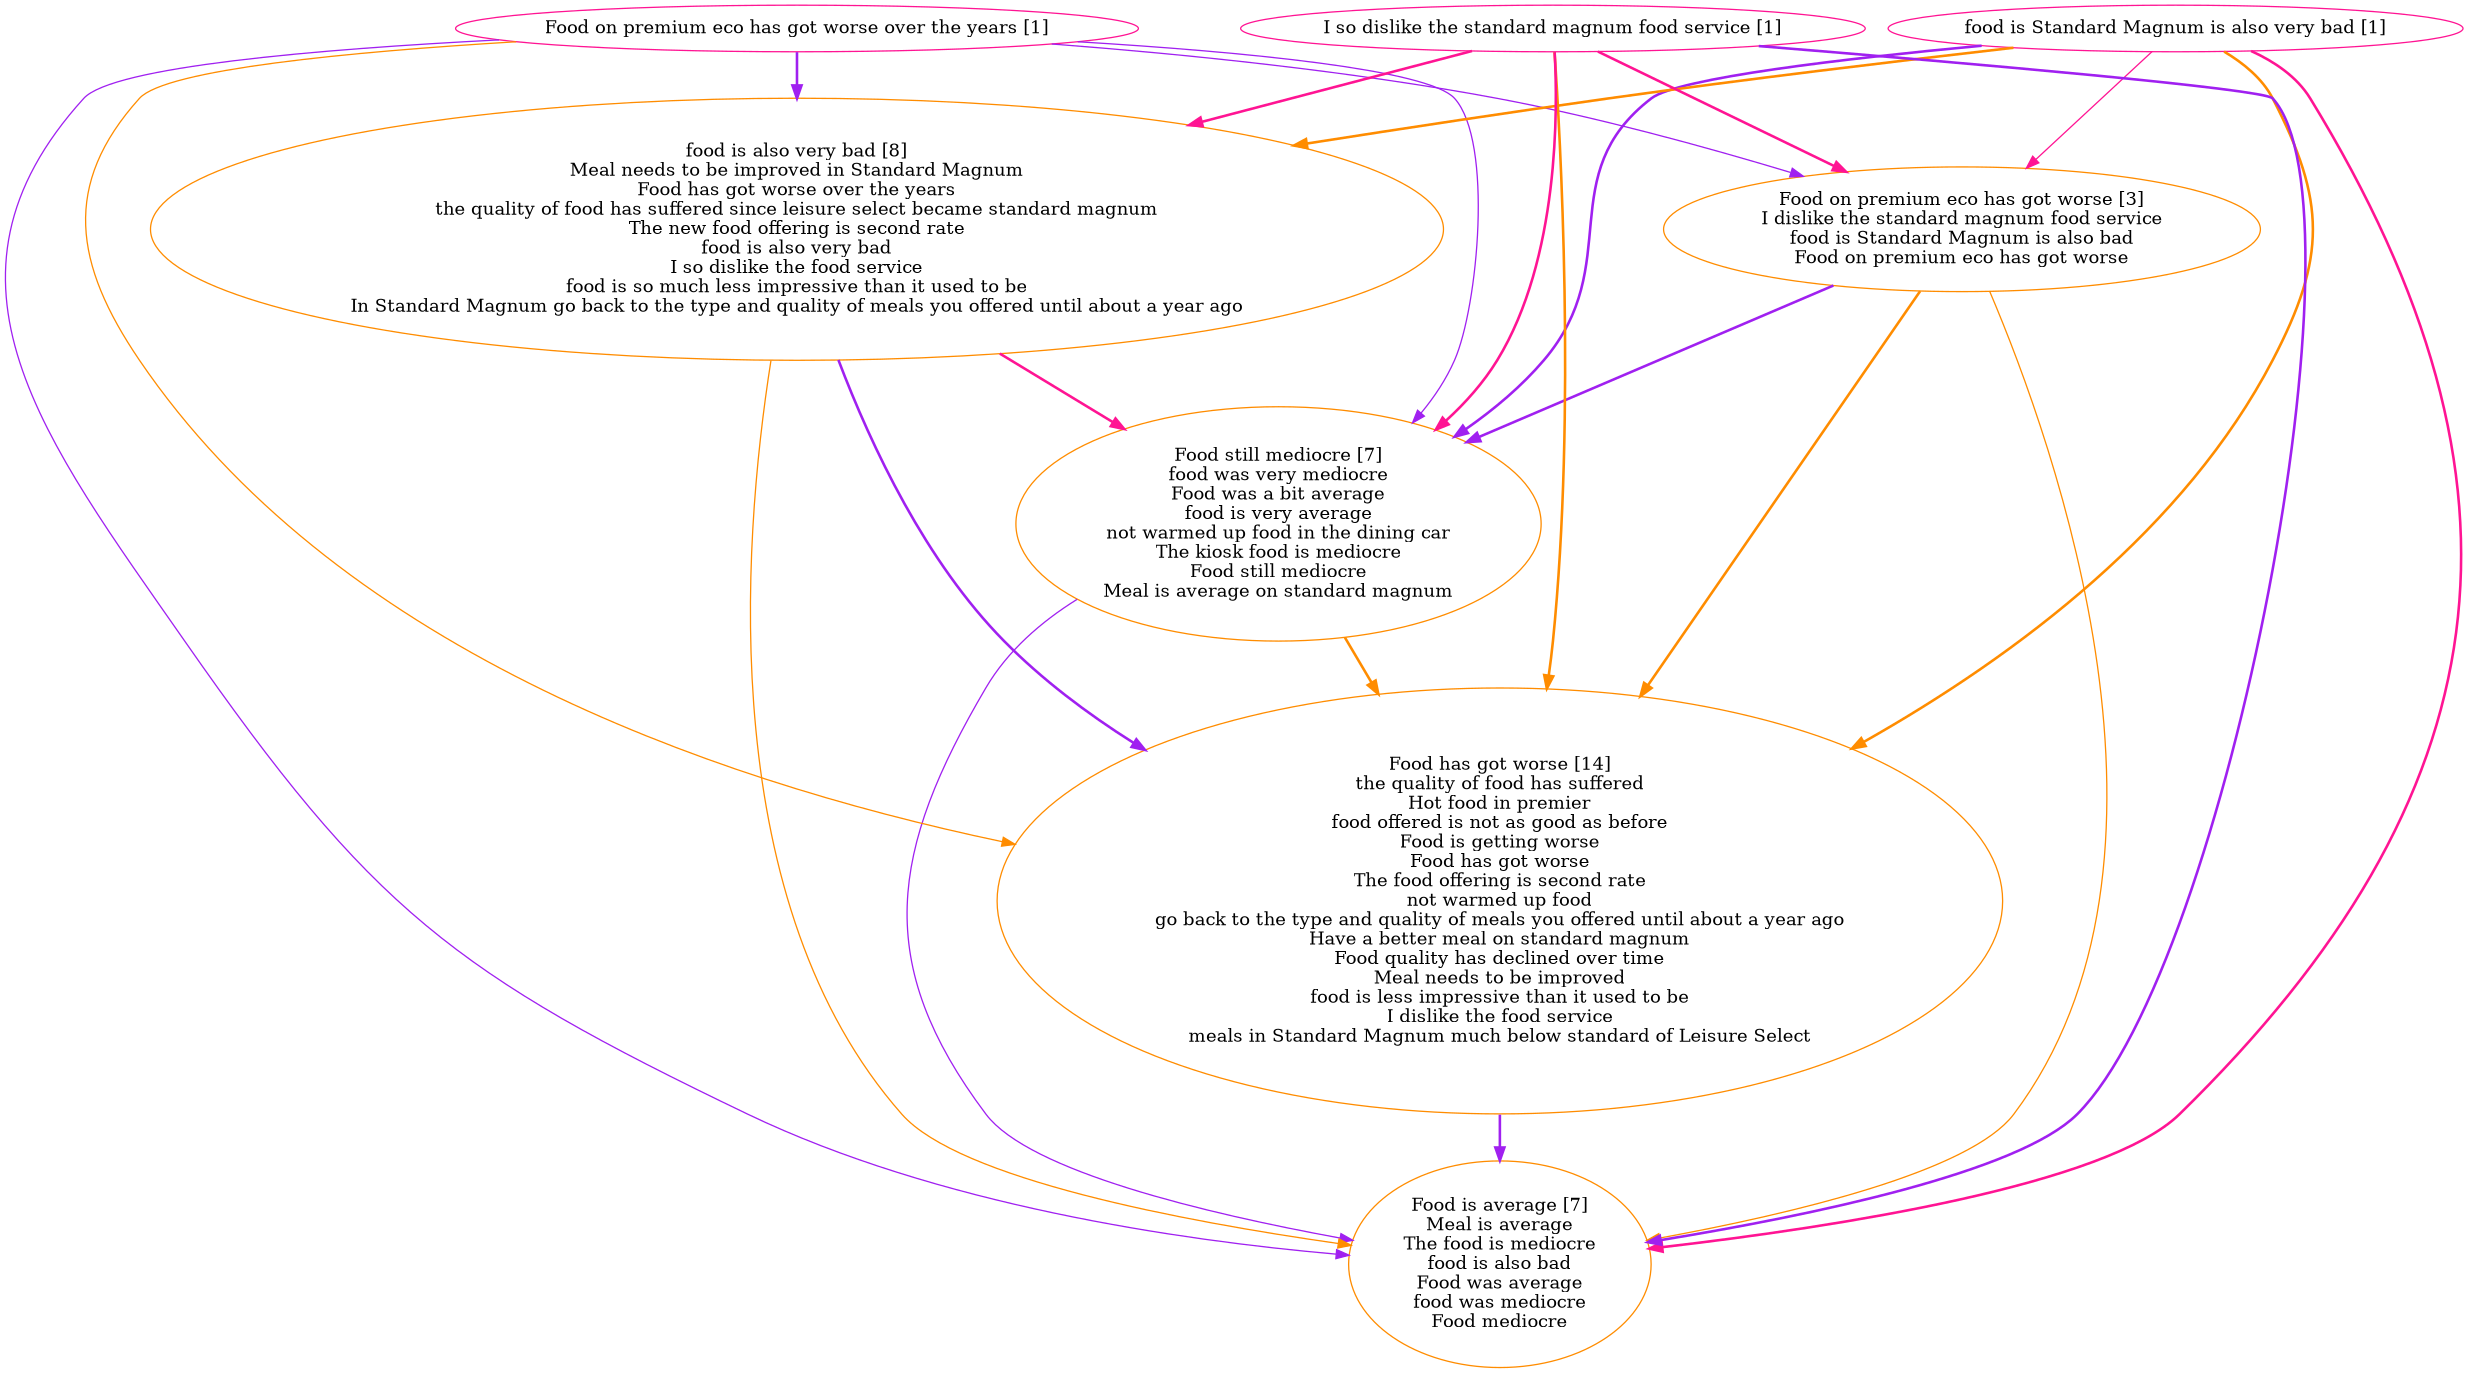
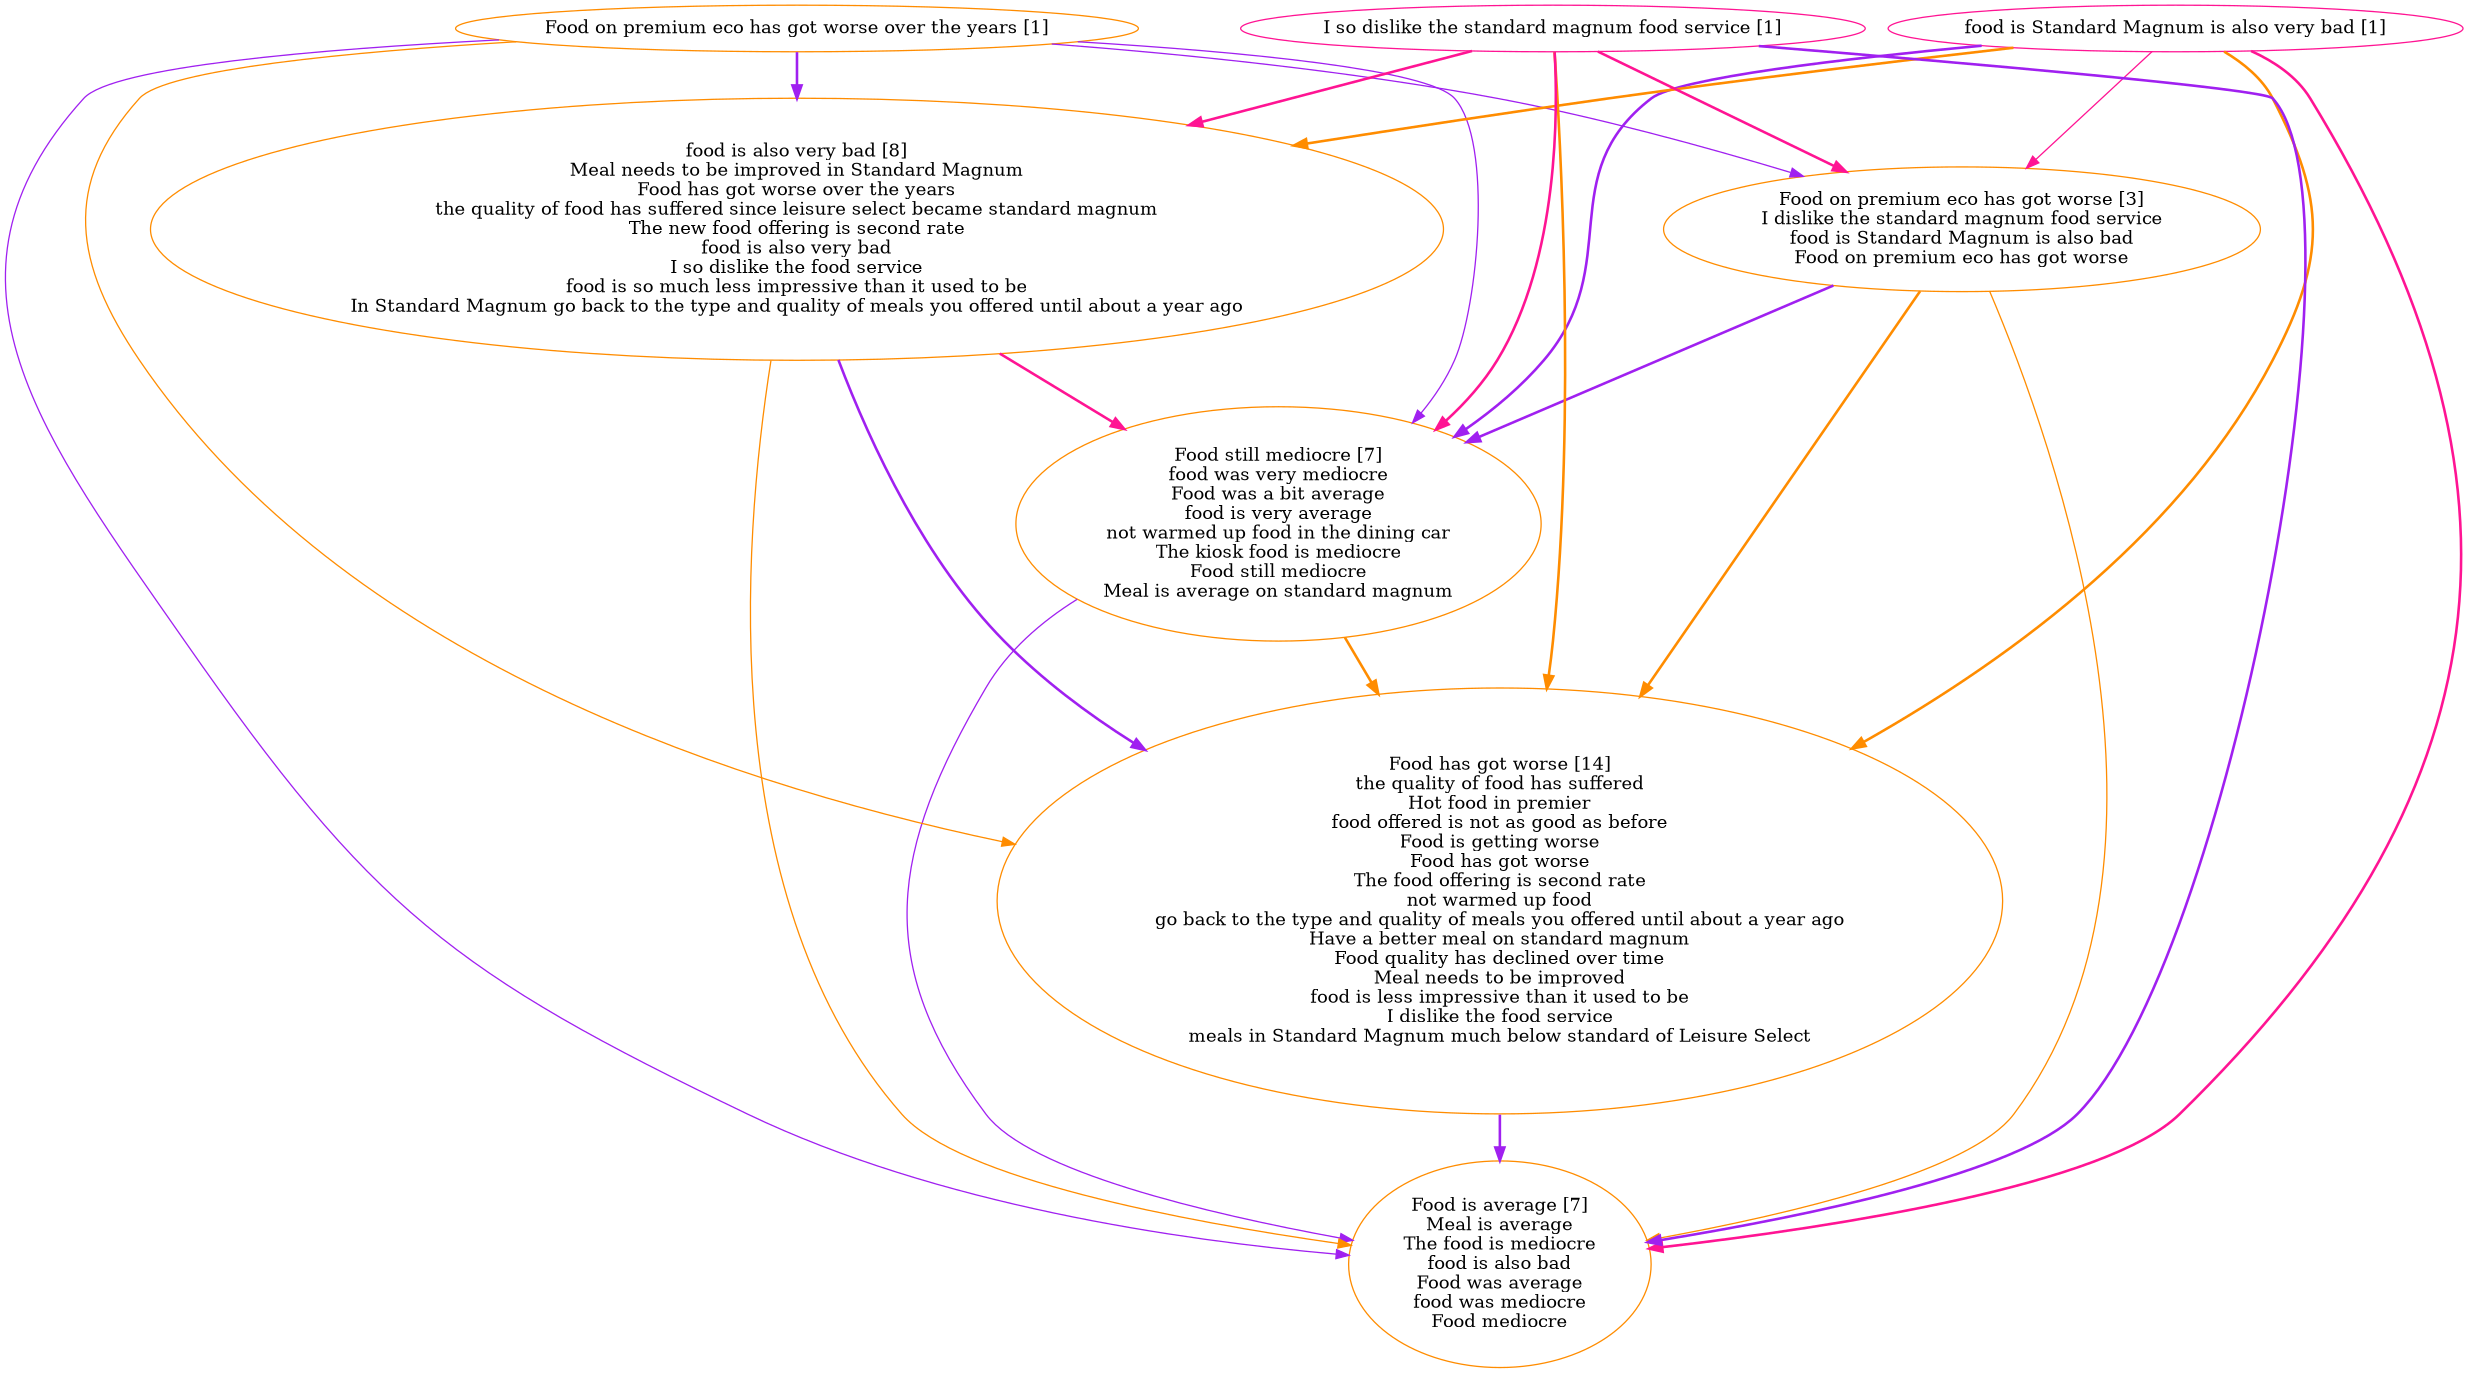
(797, 28) -> (797, 28)
